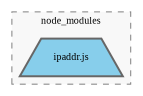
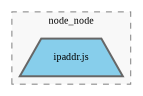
(71, 21) -> (71, 21)
